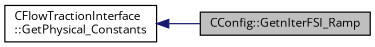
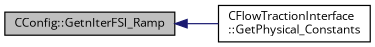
(185, 24) -> (203, 24)
